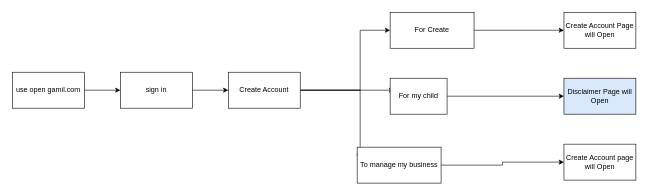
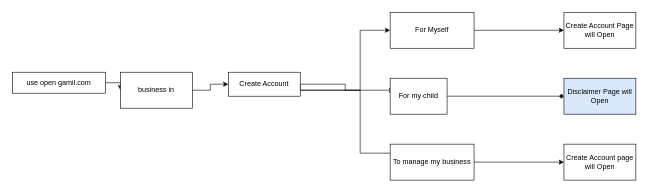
(432, 30) -> (432, 30)
(48, 90) -> (59, 83)
(156, 90) -> (156, 90)
(264, 90) -> (264, 84)
(558, 96) -> (558, 96)
(399, 165) -> (432, 162)
